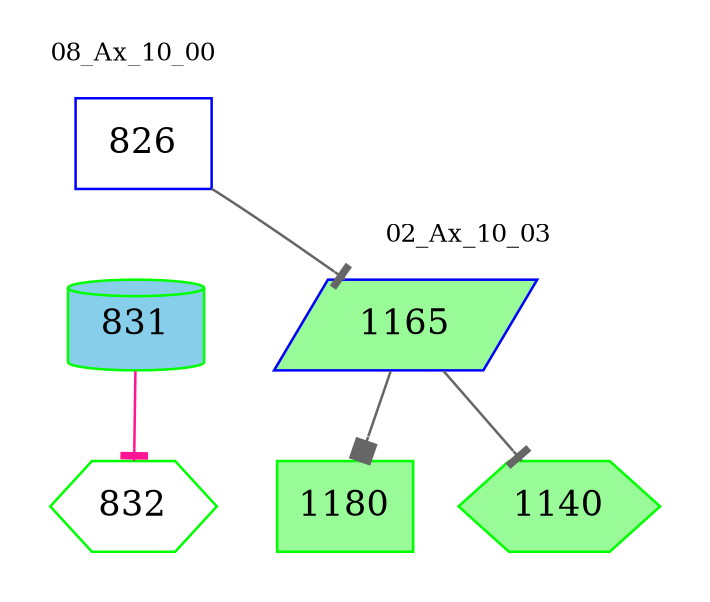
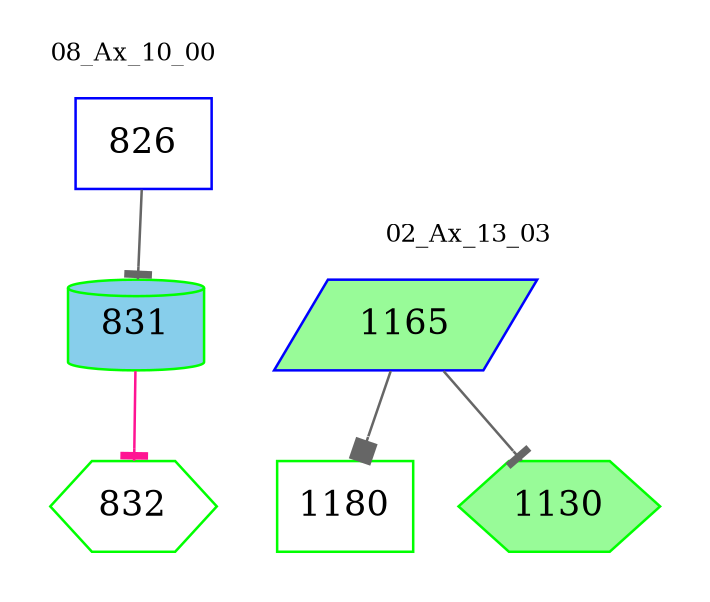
(273, 230) -> (140, 228)
(469, 236) -> (469, 236)
(345, 506) -> (345, 506)
(559, 506) -> (559, 506)
